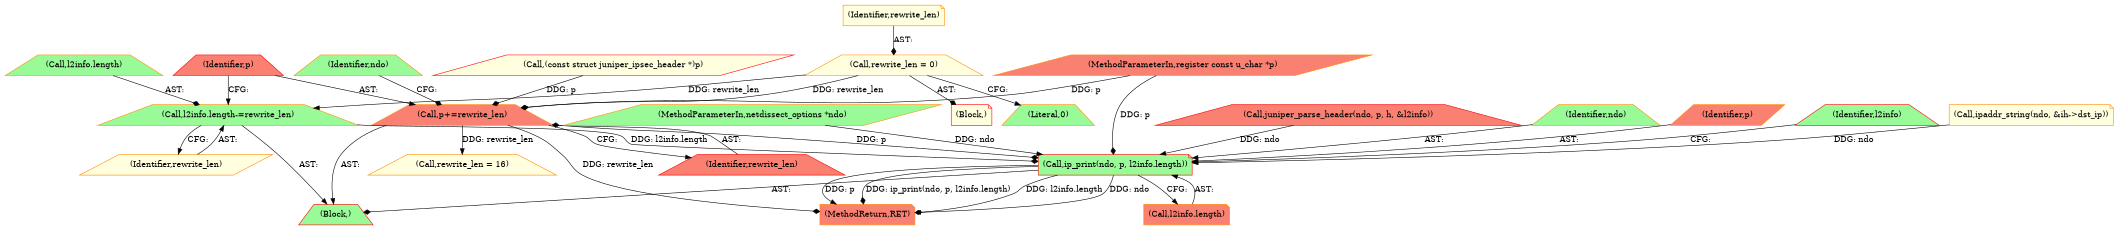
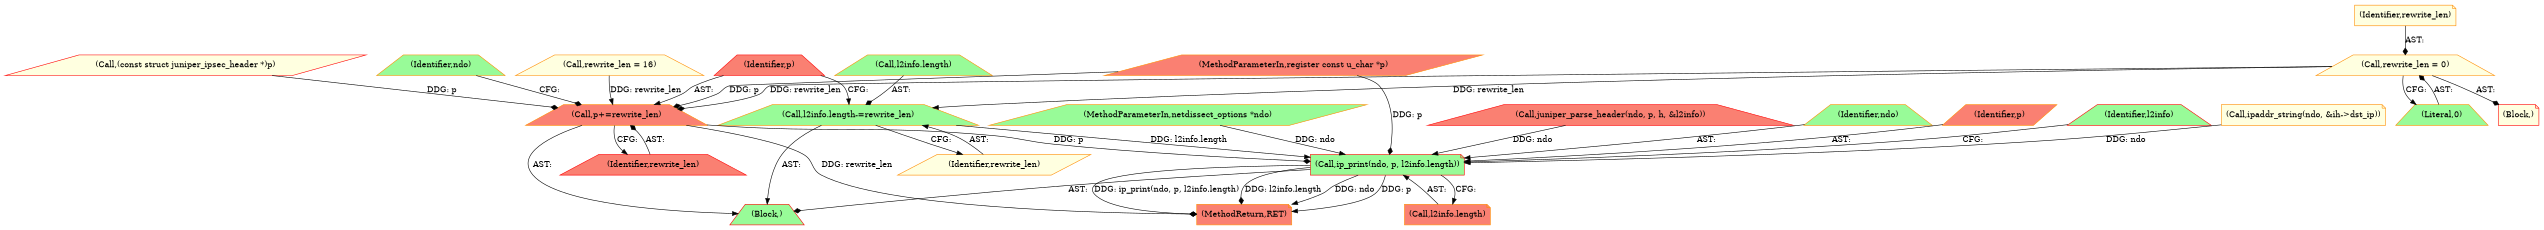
none -> (2433, 92)
(462, 137) -> (609, 87)
(692, 148) -> (1130, 141)
